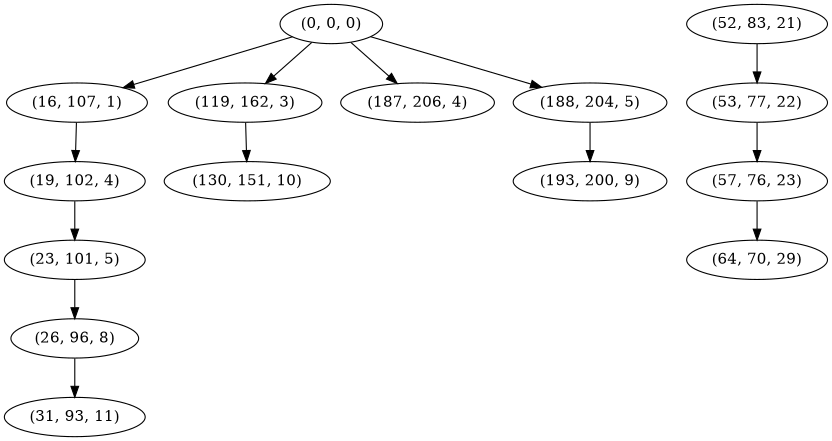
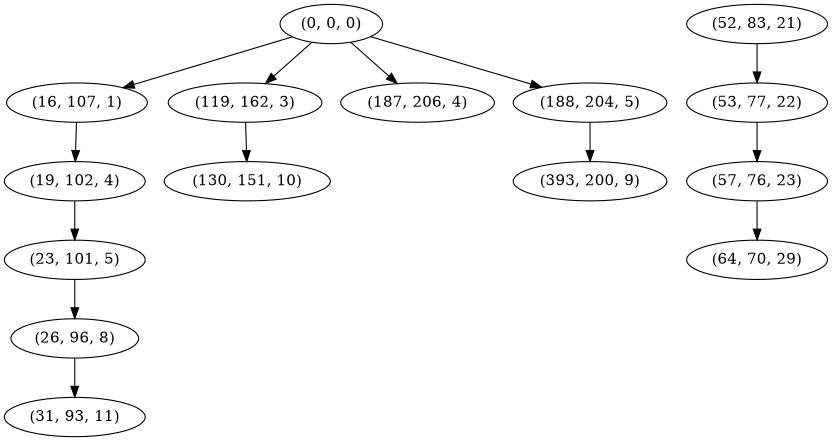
(590, 181) -> (590, 181)
